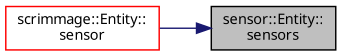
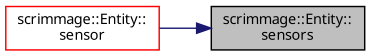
(274, 28) -> (288, 28)
